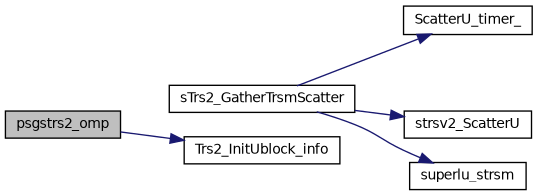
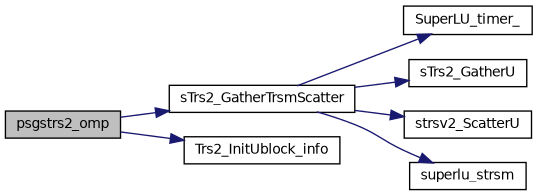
(468, 20) -> (468, 20)
none -> (468, 73)
none -> (138, 115)
